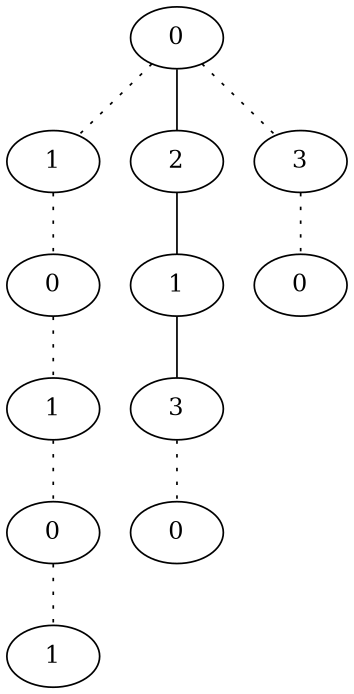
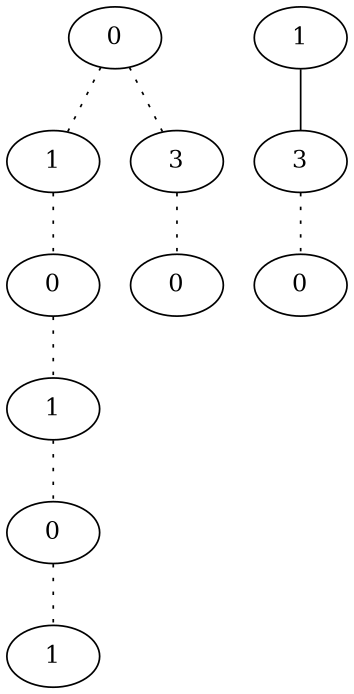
(177, 161) -> none
